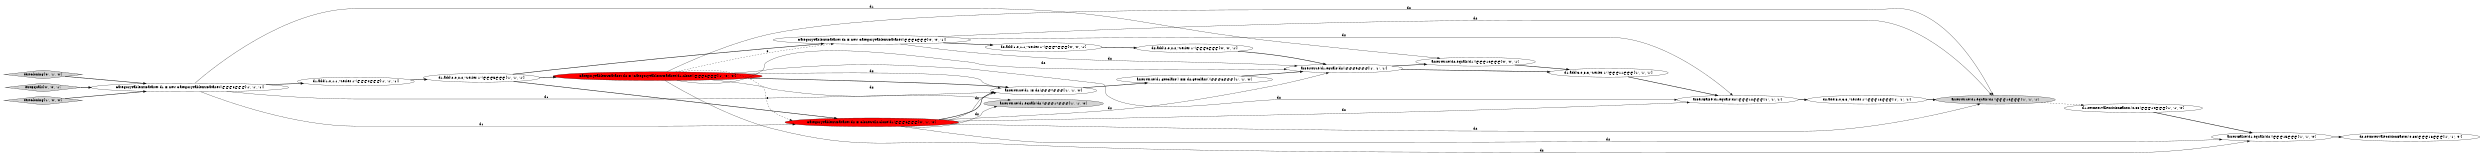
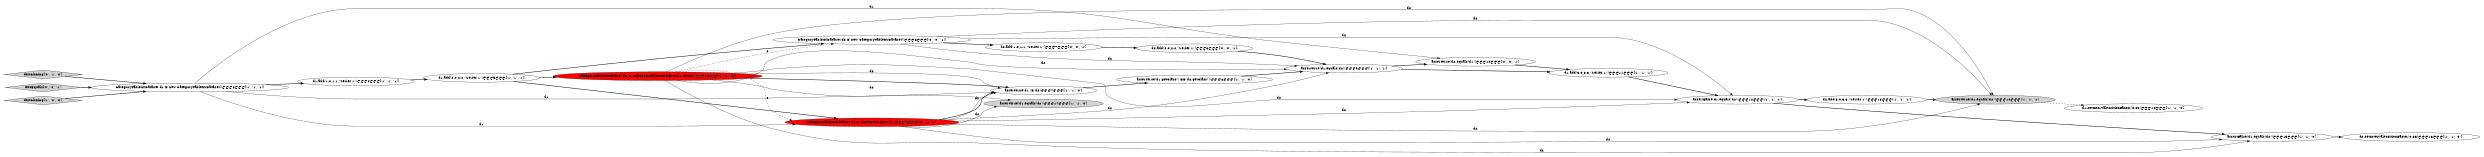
(2202, 122) -> (1998, 120)
